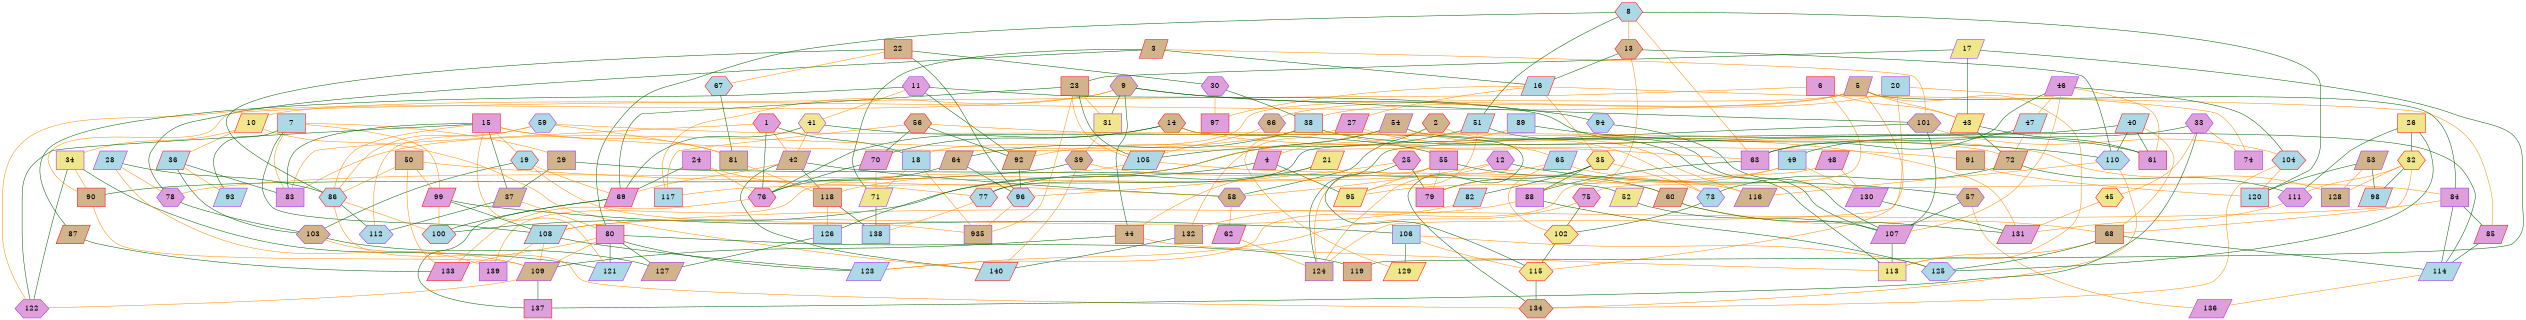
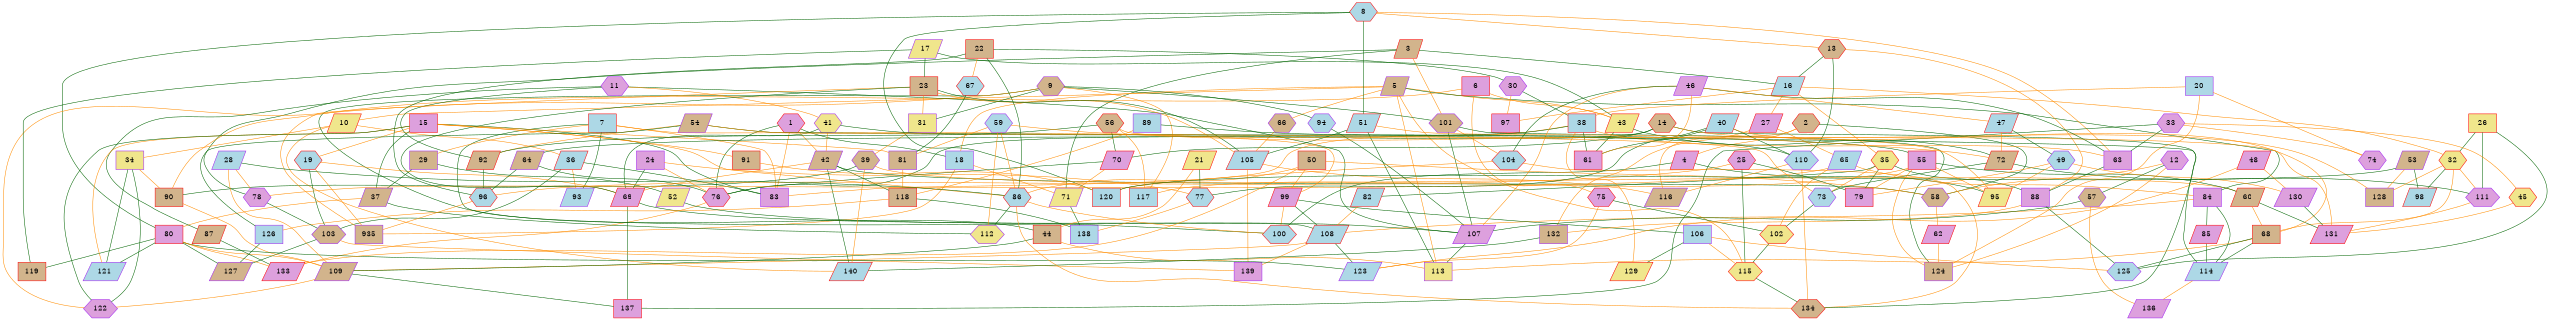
(2162, 101) -> (2124, 107)
(1792, 160) -> (2061, 160)
(2249, 160) -> (2372, 160)
(376, 234) -> (987, 234)
